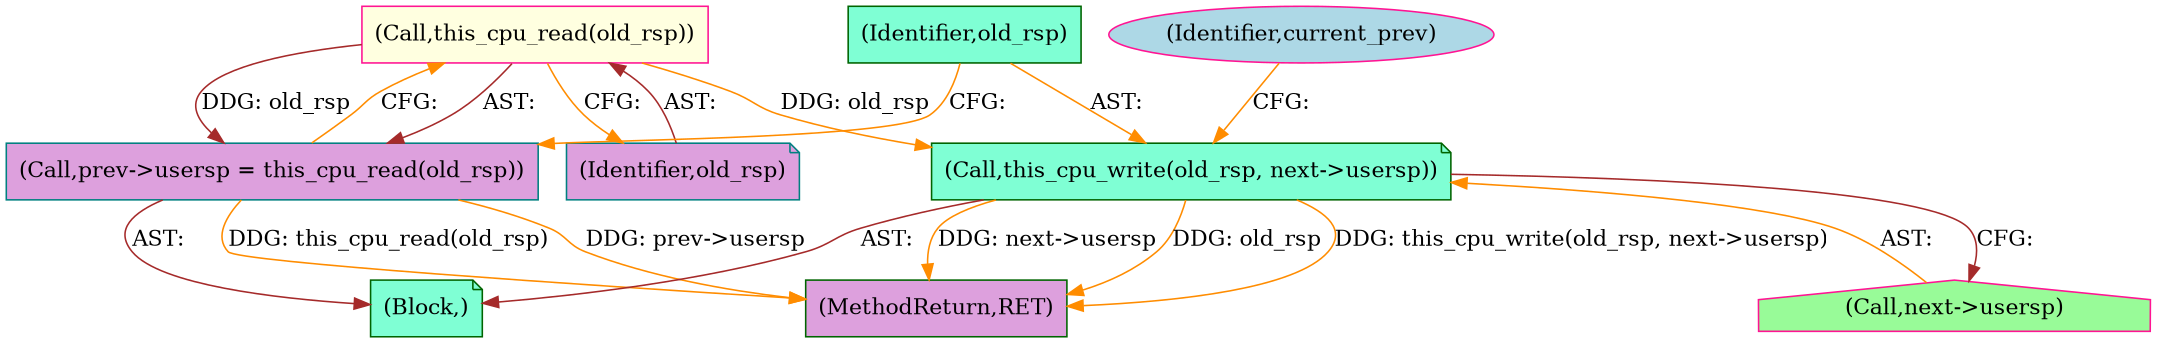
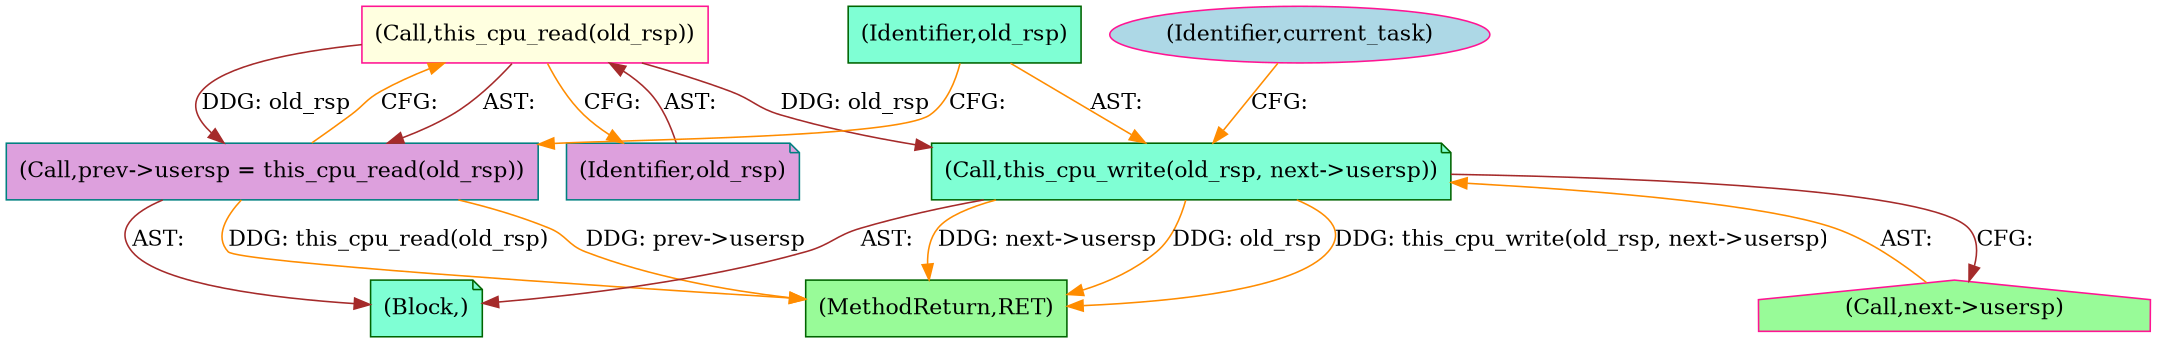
(1301, 35) -> (1300, 35)
(776, 113) -> (776, 113)
(936, 308) -> (936, 308)
